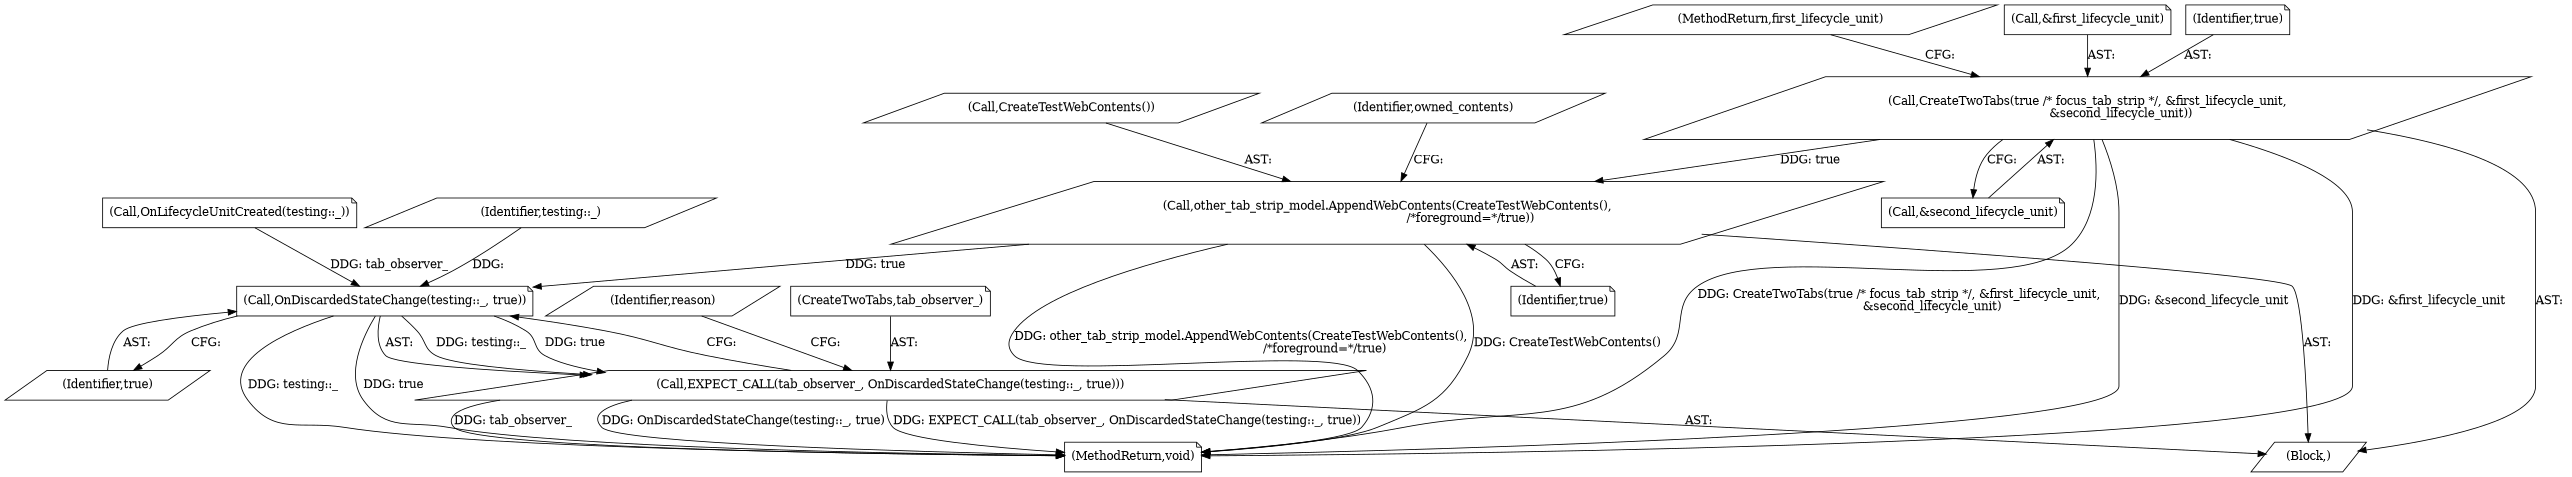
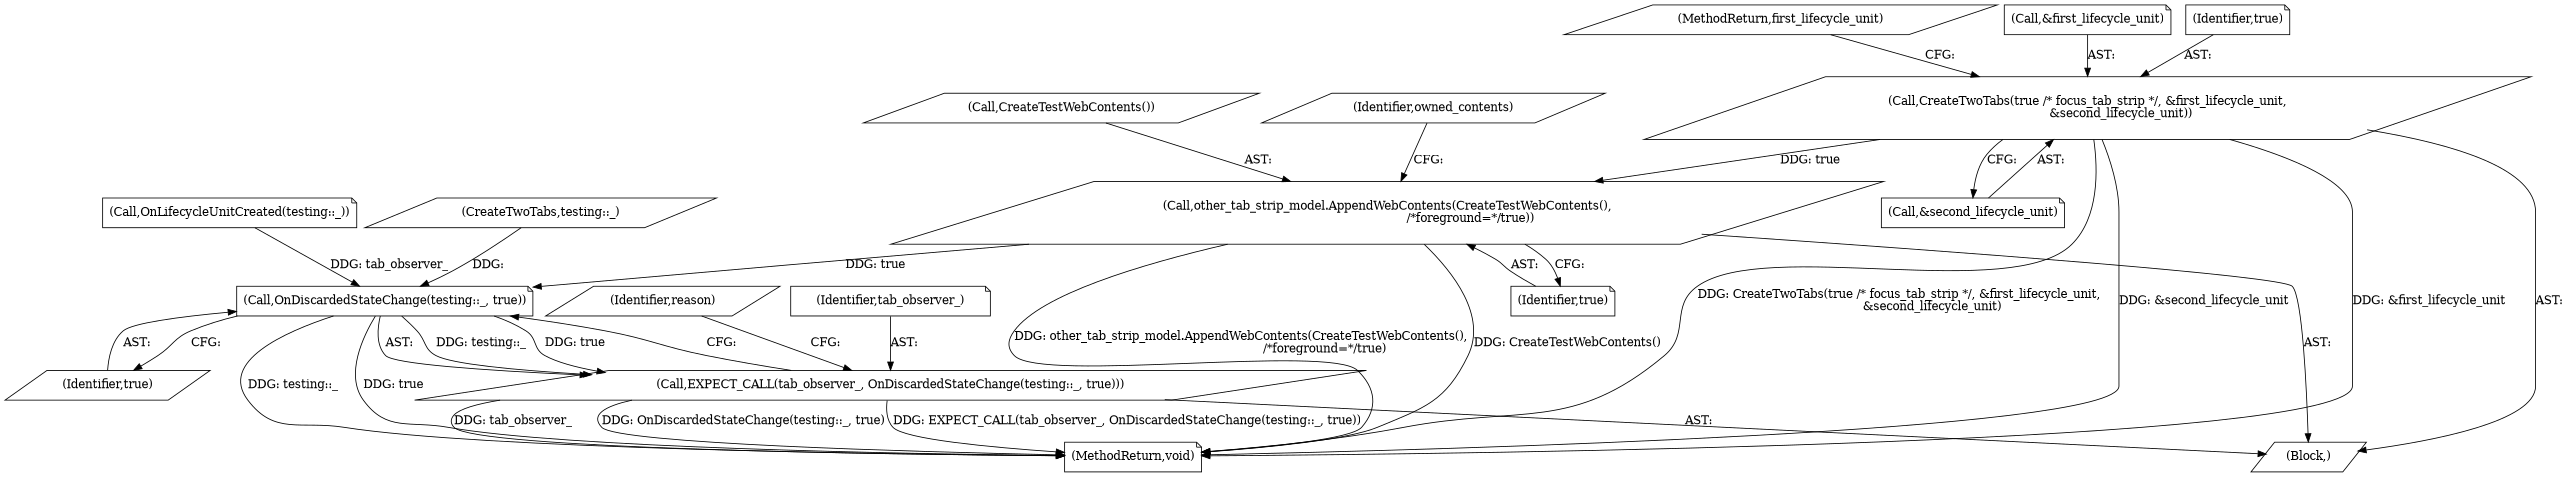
(541, 213) -> (541, 213)
(891, 301) -> (891, 301)
